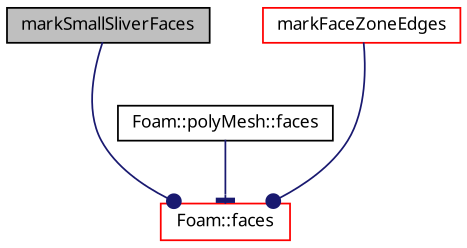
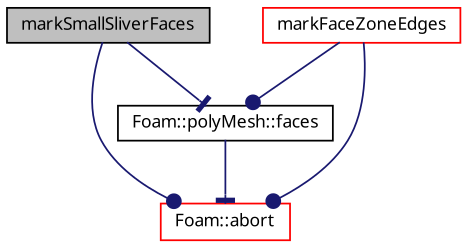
none -> (299, 70)
none -> (163, 71)
(225, 222) -> (225, 222)
